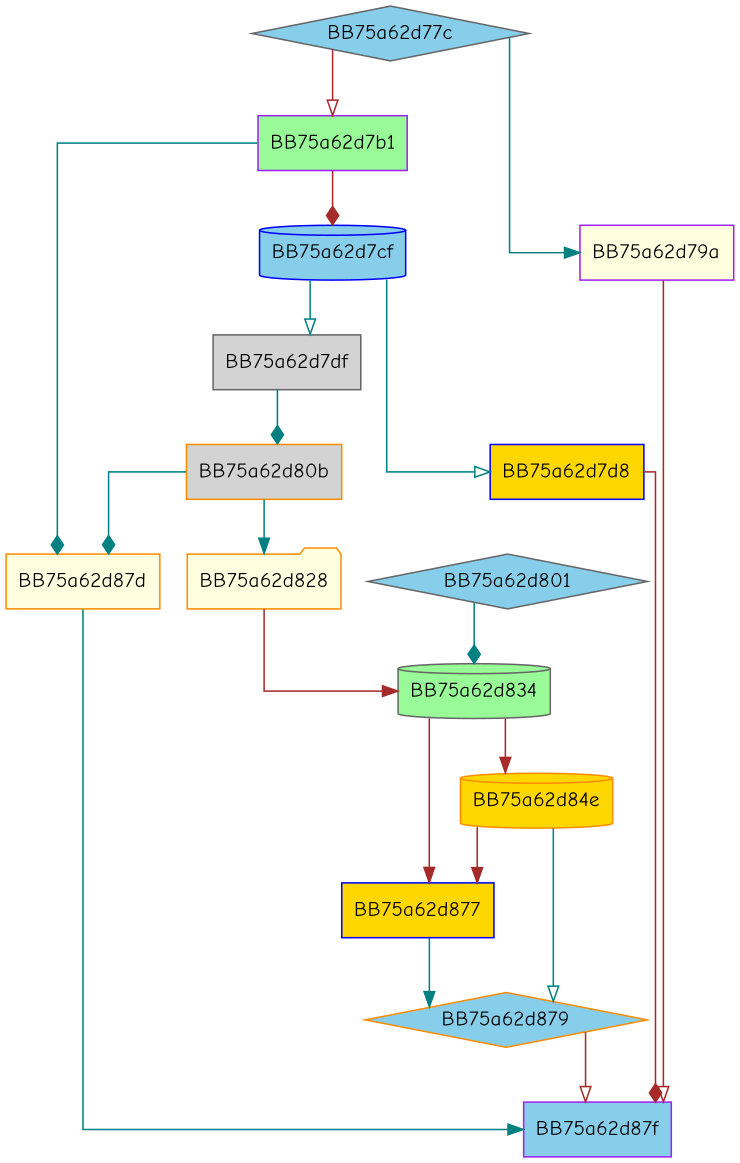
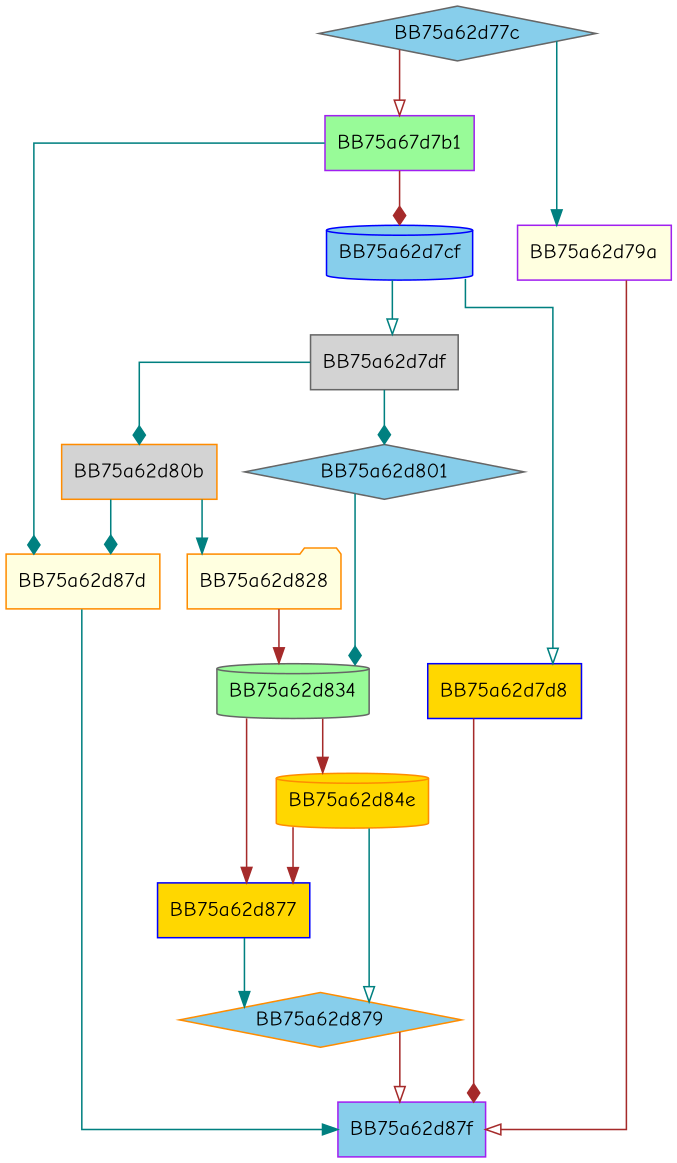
(333, 143) -> (400, 143)
none -> (384, 408)
